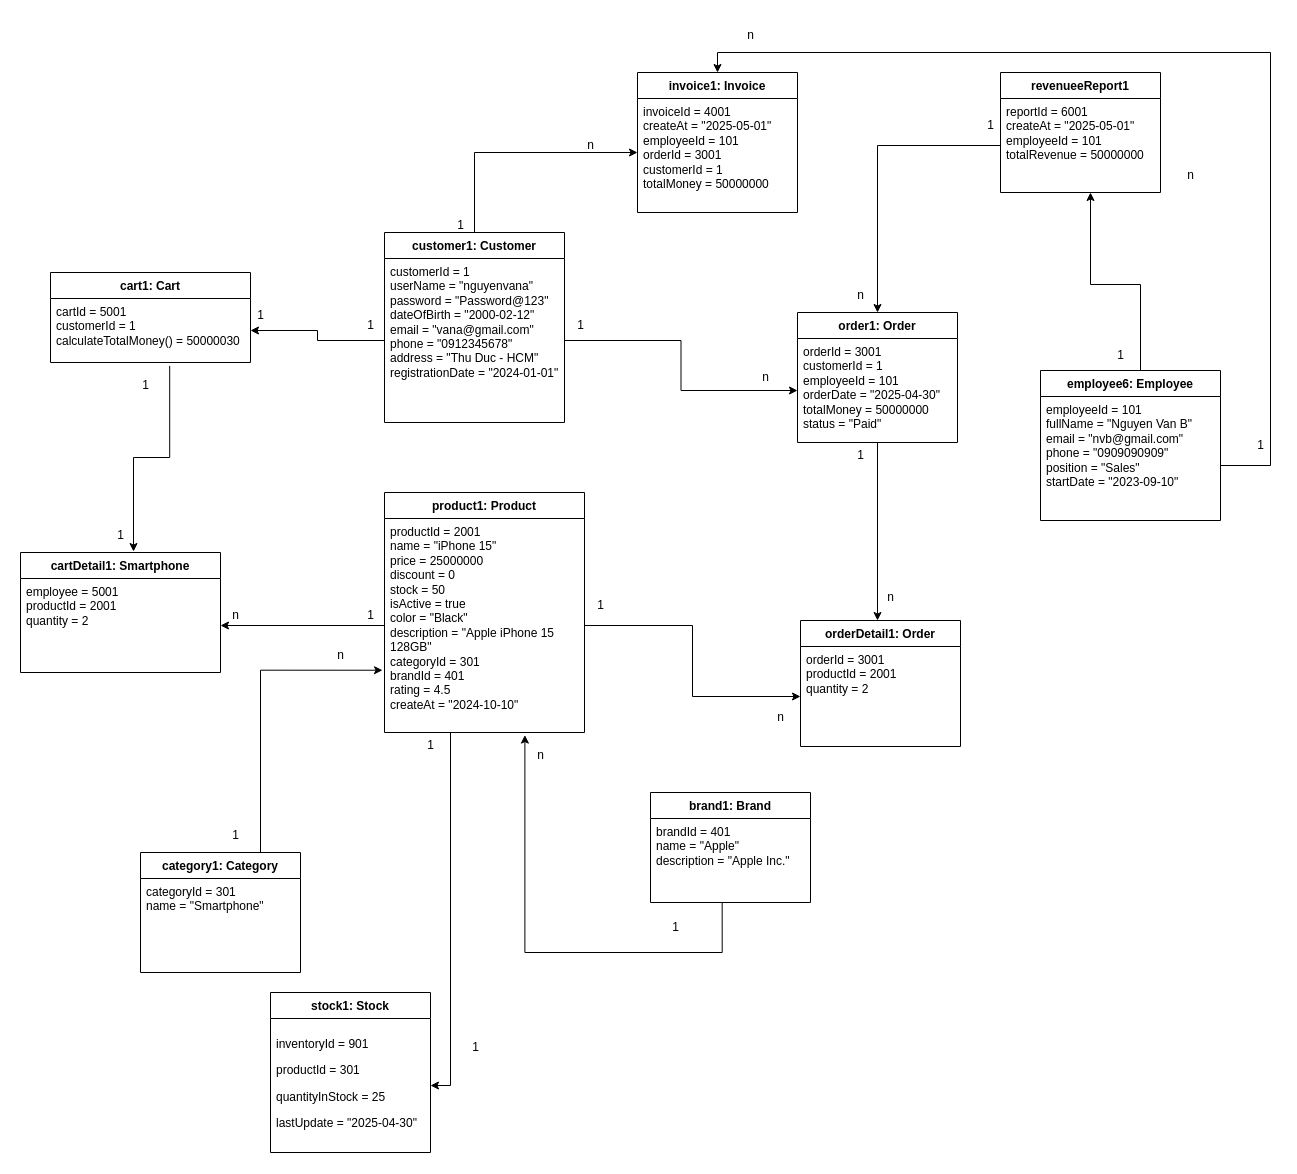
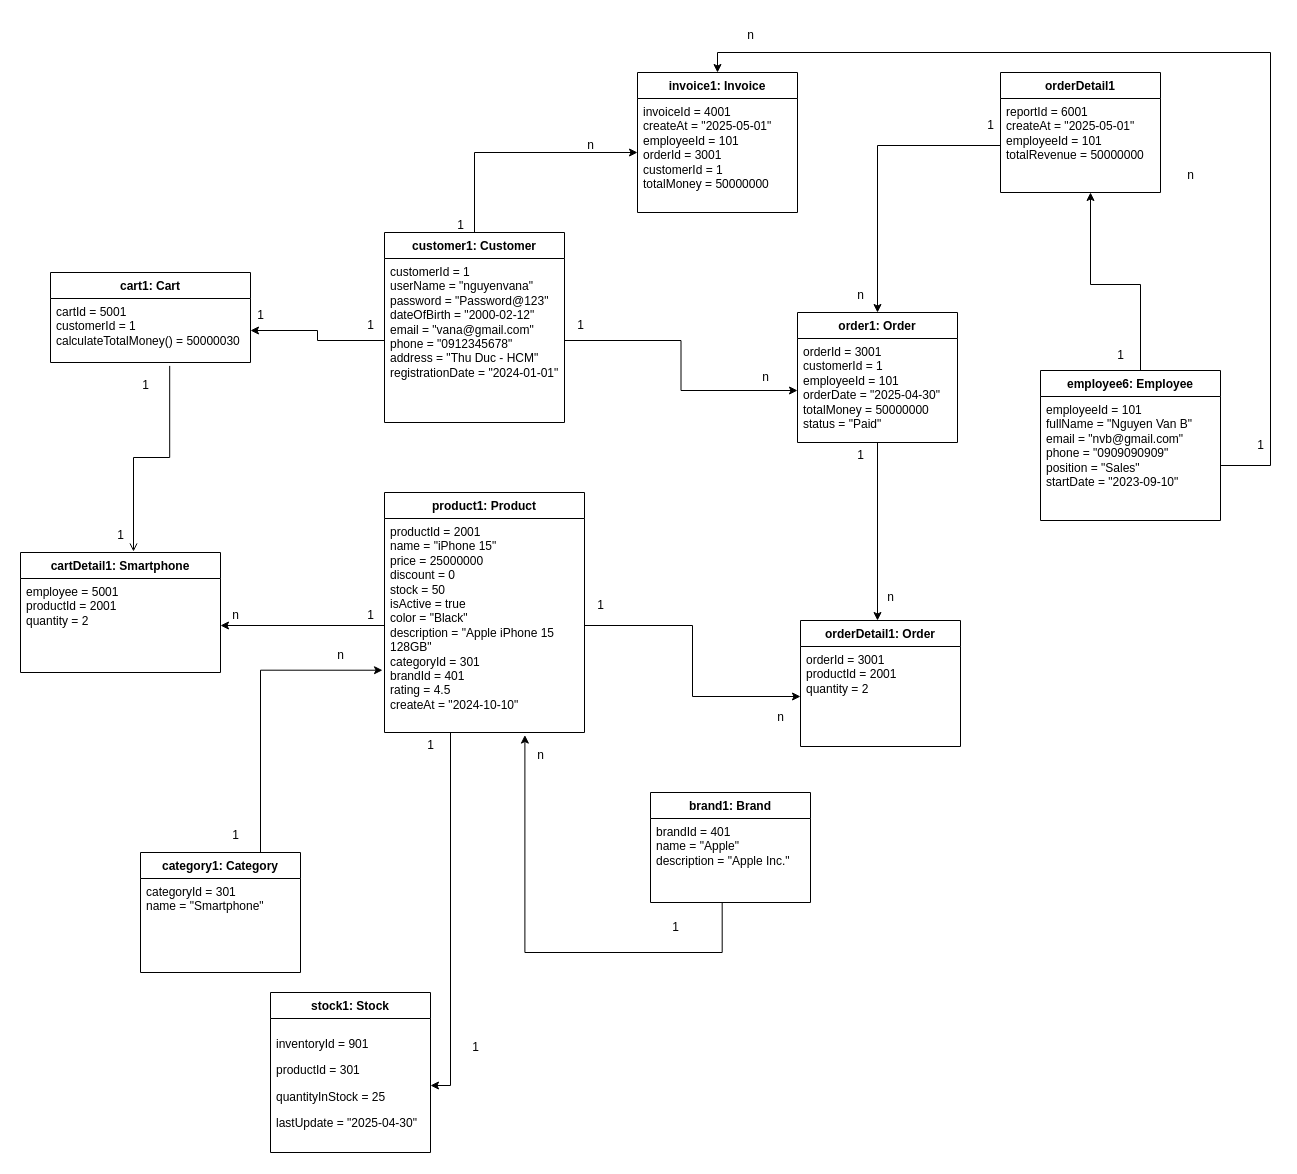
(1081, 87) -> (1081, 87)
(134, 543) -> (134, 544)
